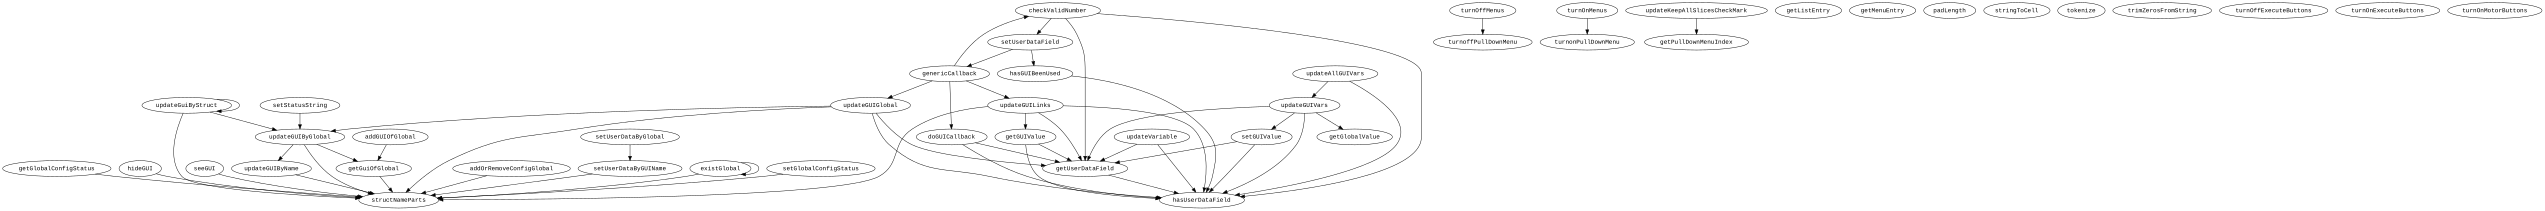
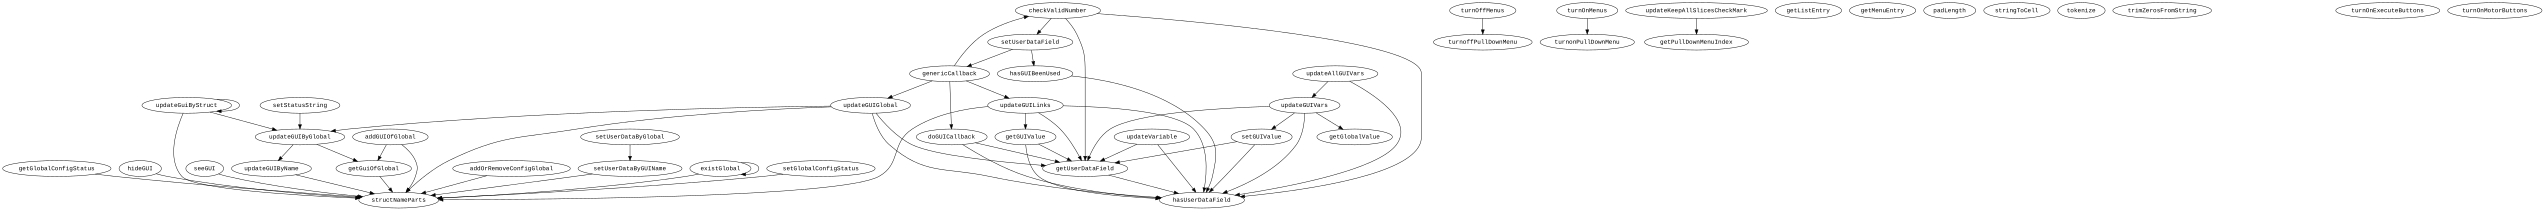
(2274, 11) -> none
(331, 176) -> (417, 165)
